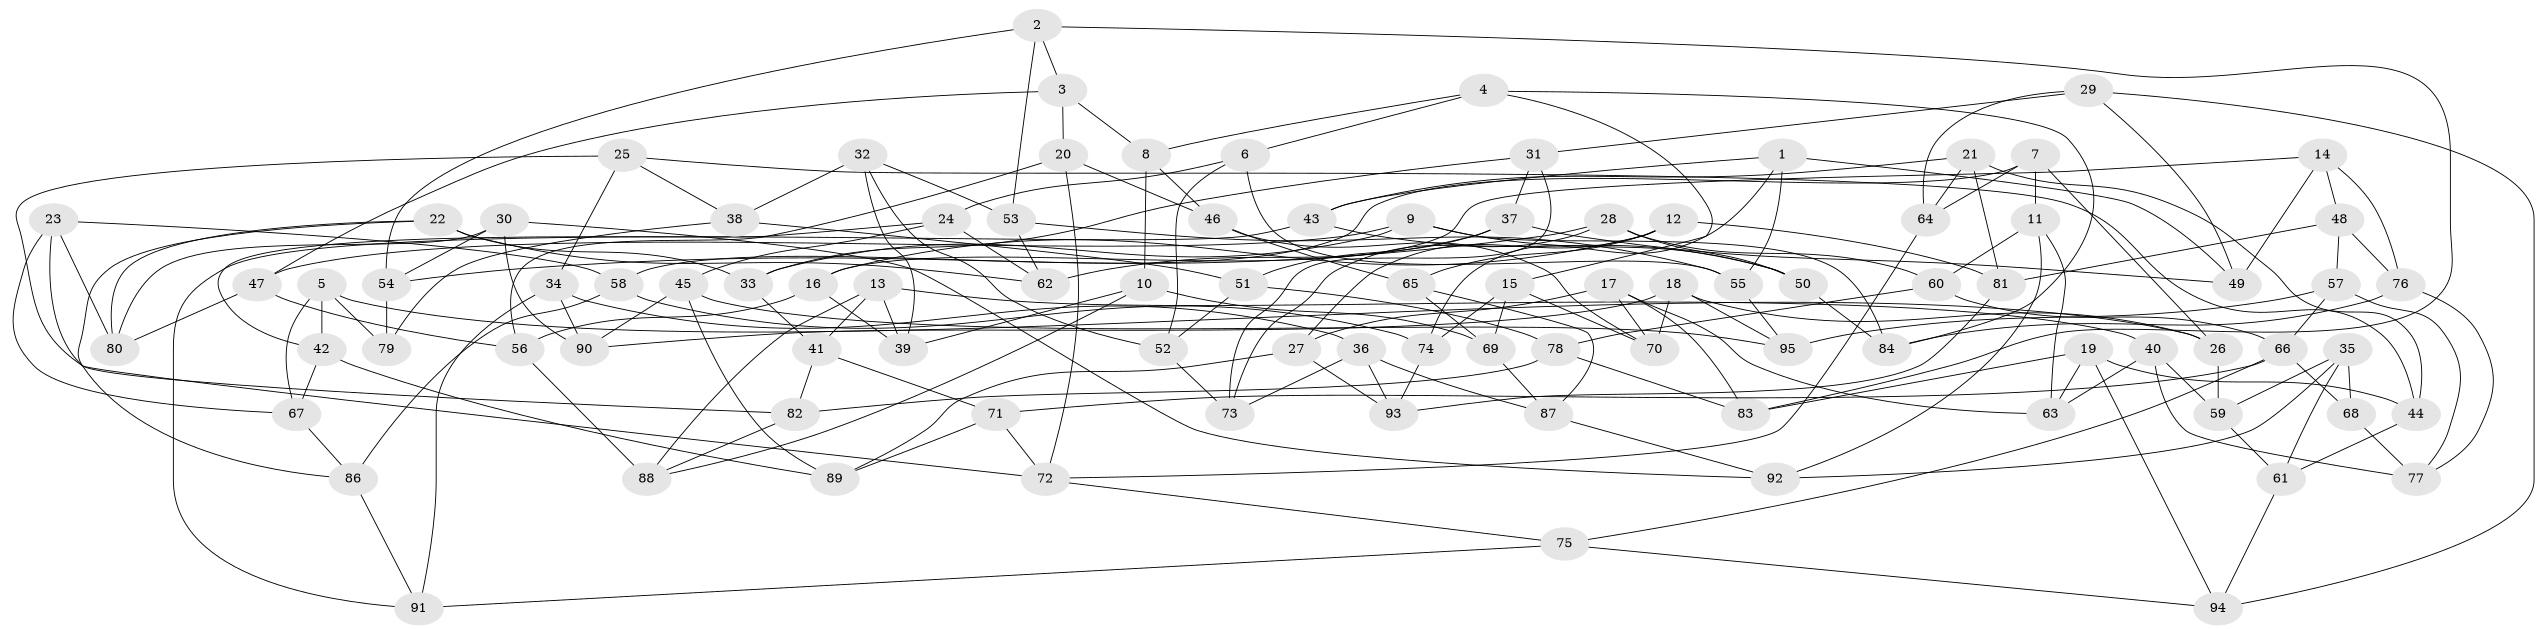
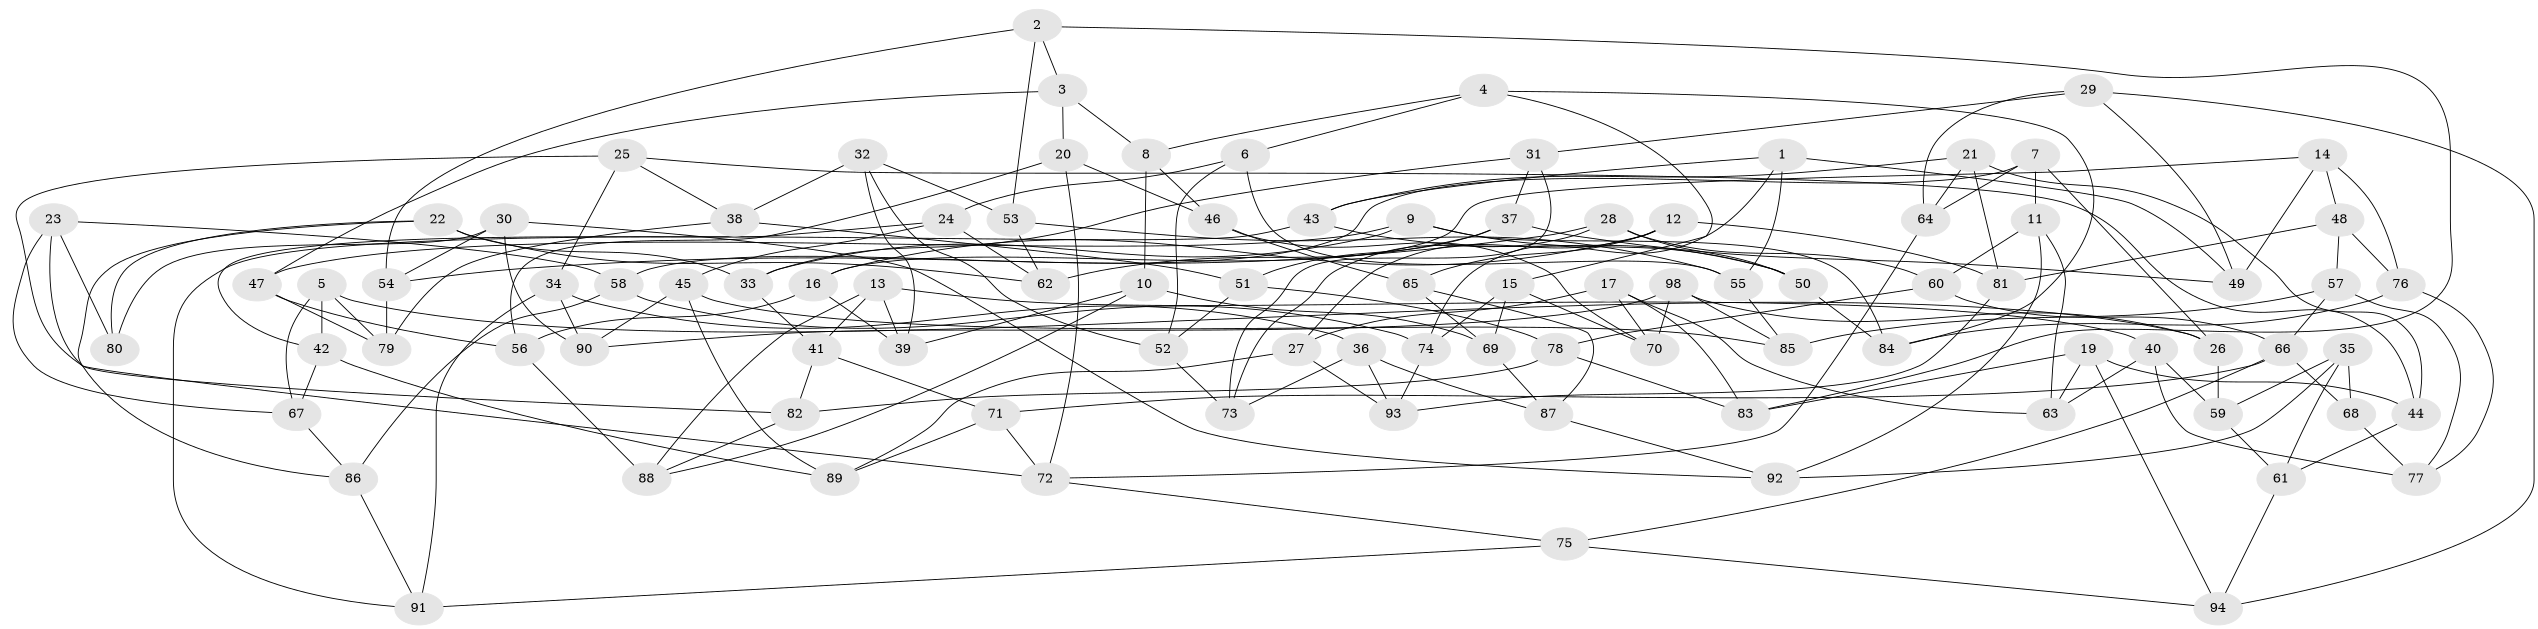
(1674, 285) -> (1674, 285)
(186, 317) -> (329, 320)
(1788, 350) -> (1788, 350)
